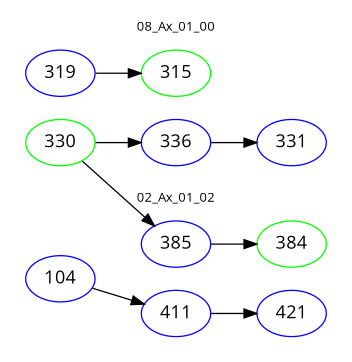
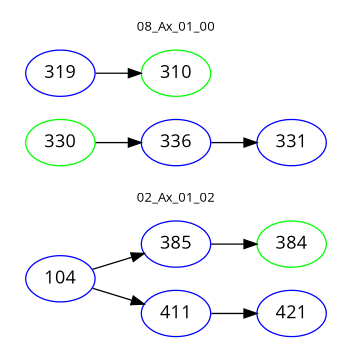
(176, 73) -> (176, 73)
(120, 195) -> (112, 263)
